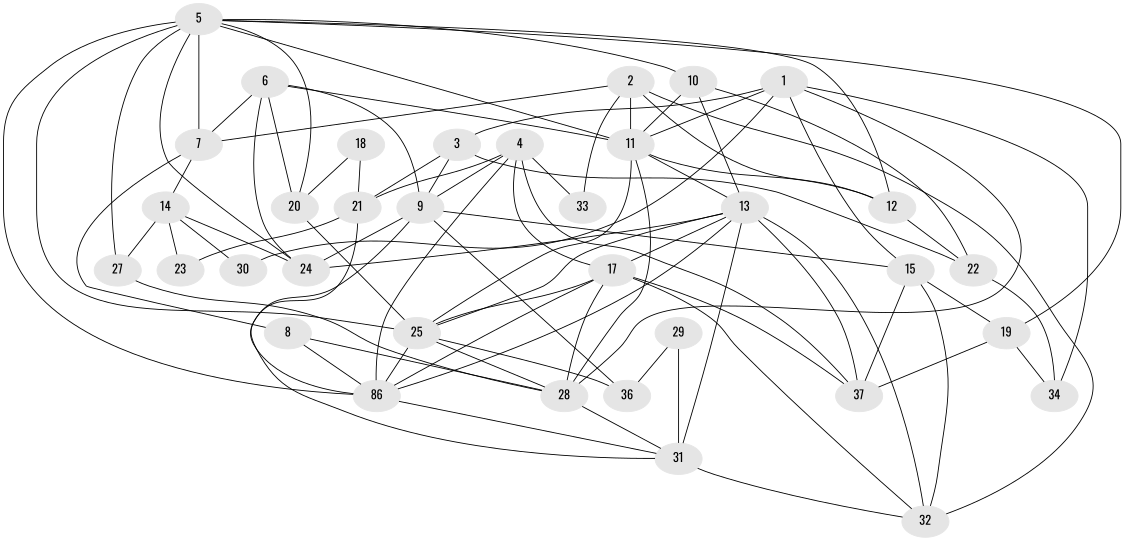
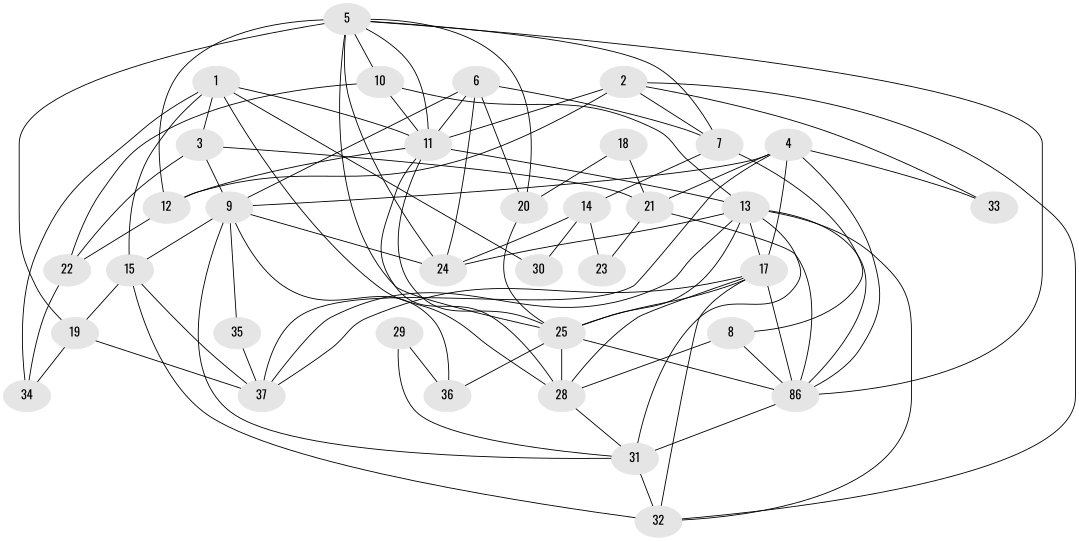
(118, 270) -> none
none -> (237, 333)
